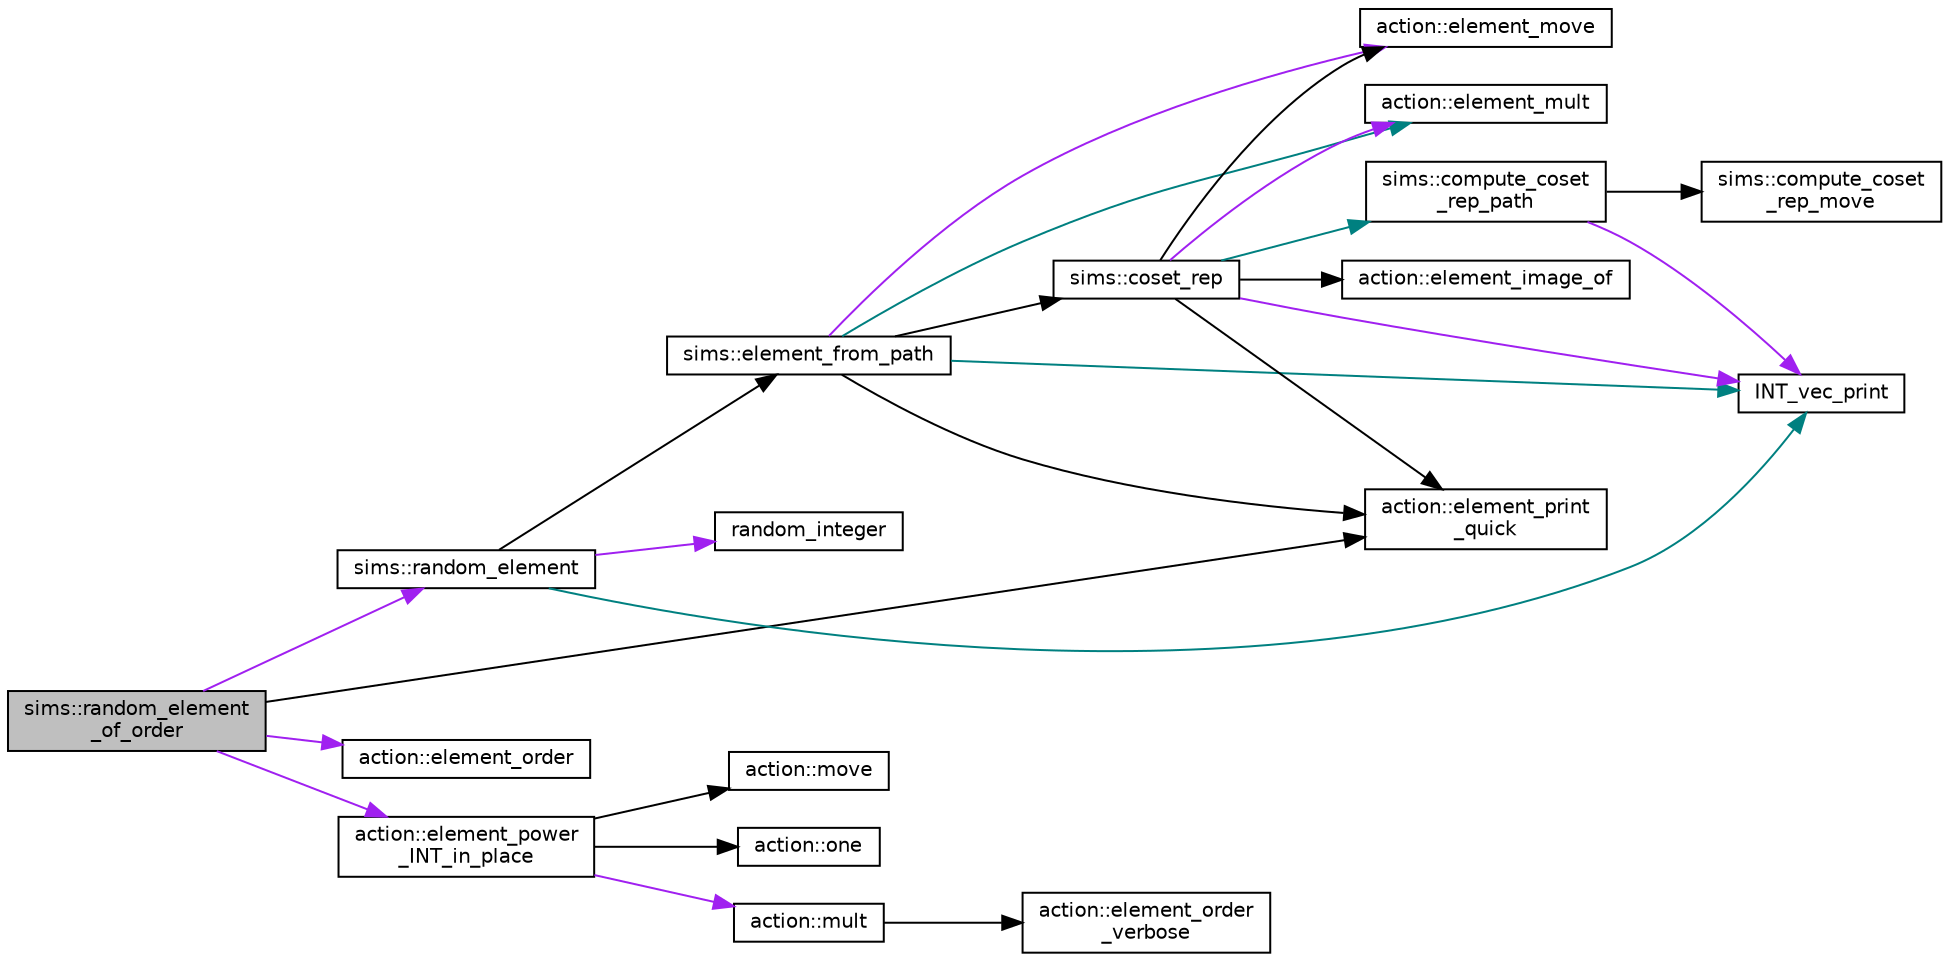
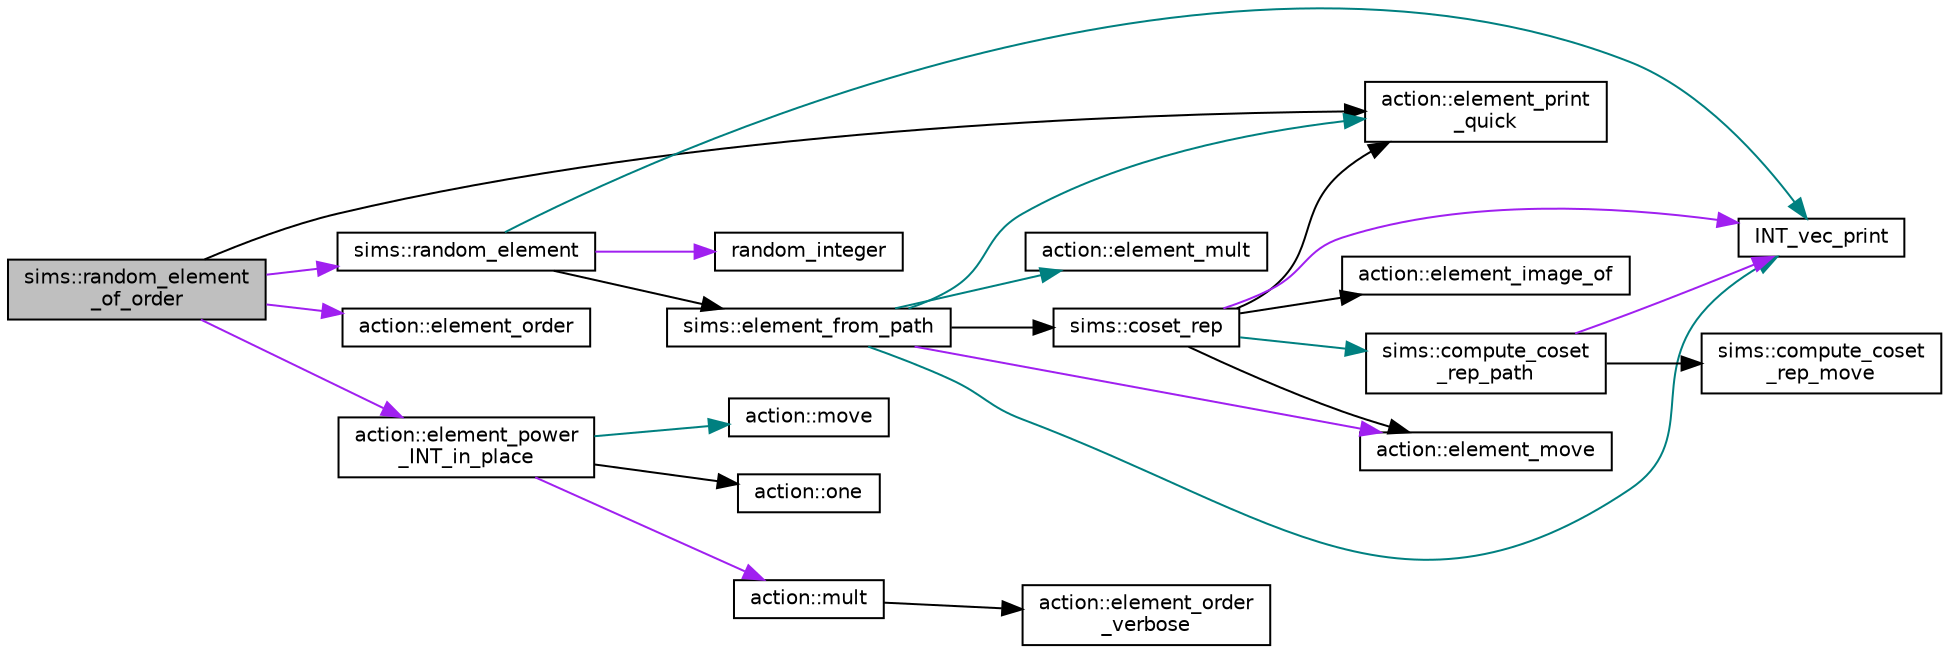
(1266, 186) -> none
(1084, 475) -> (1106, 175)
(652, 806) -> (651, 431)
